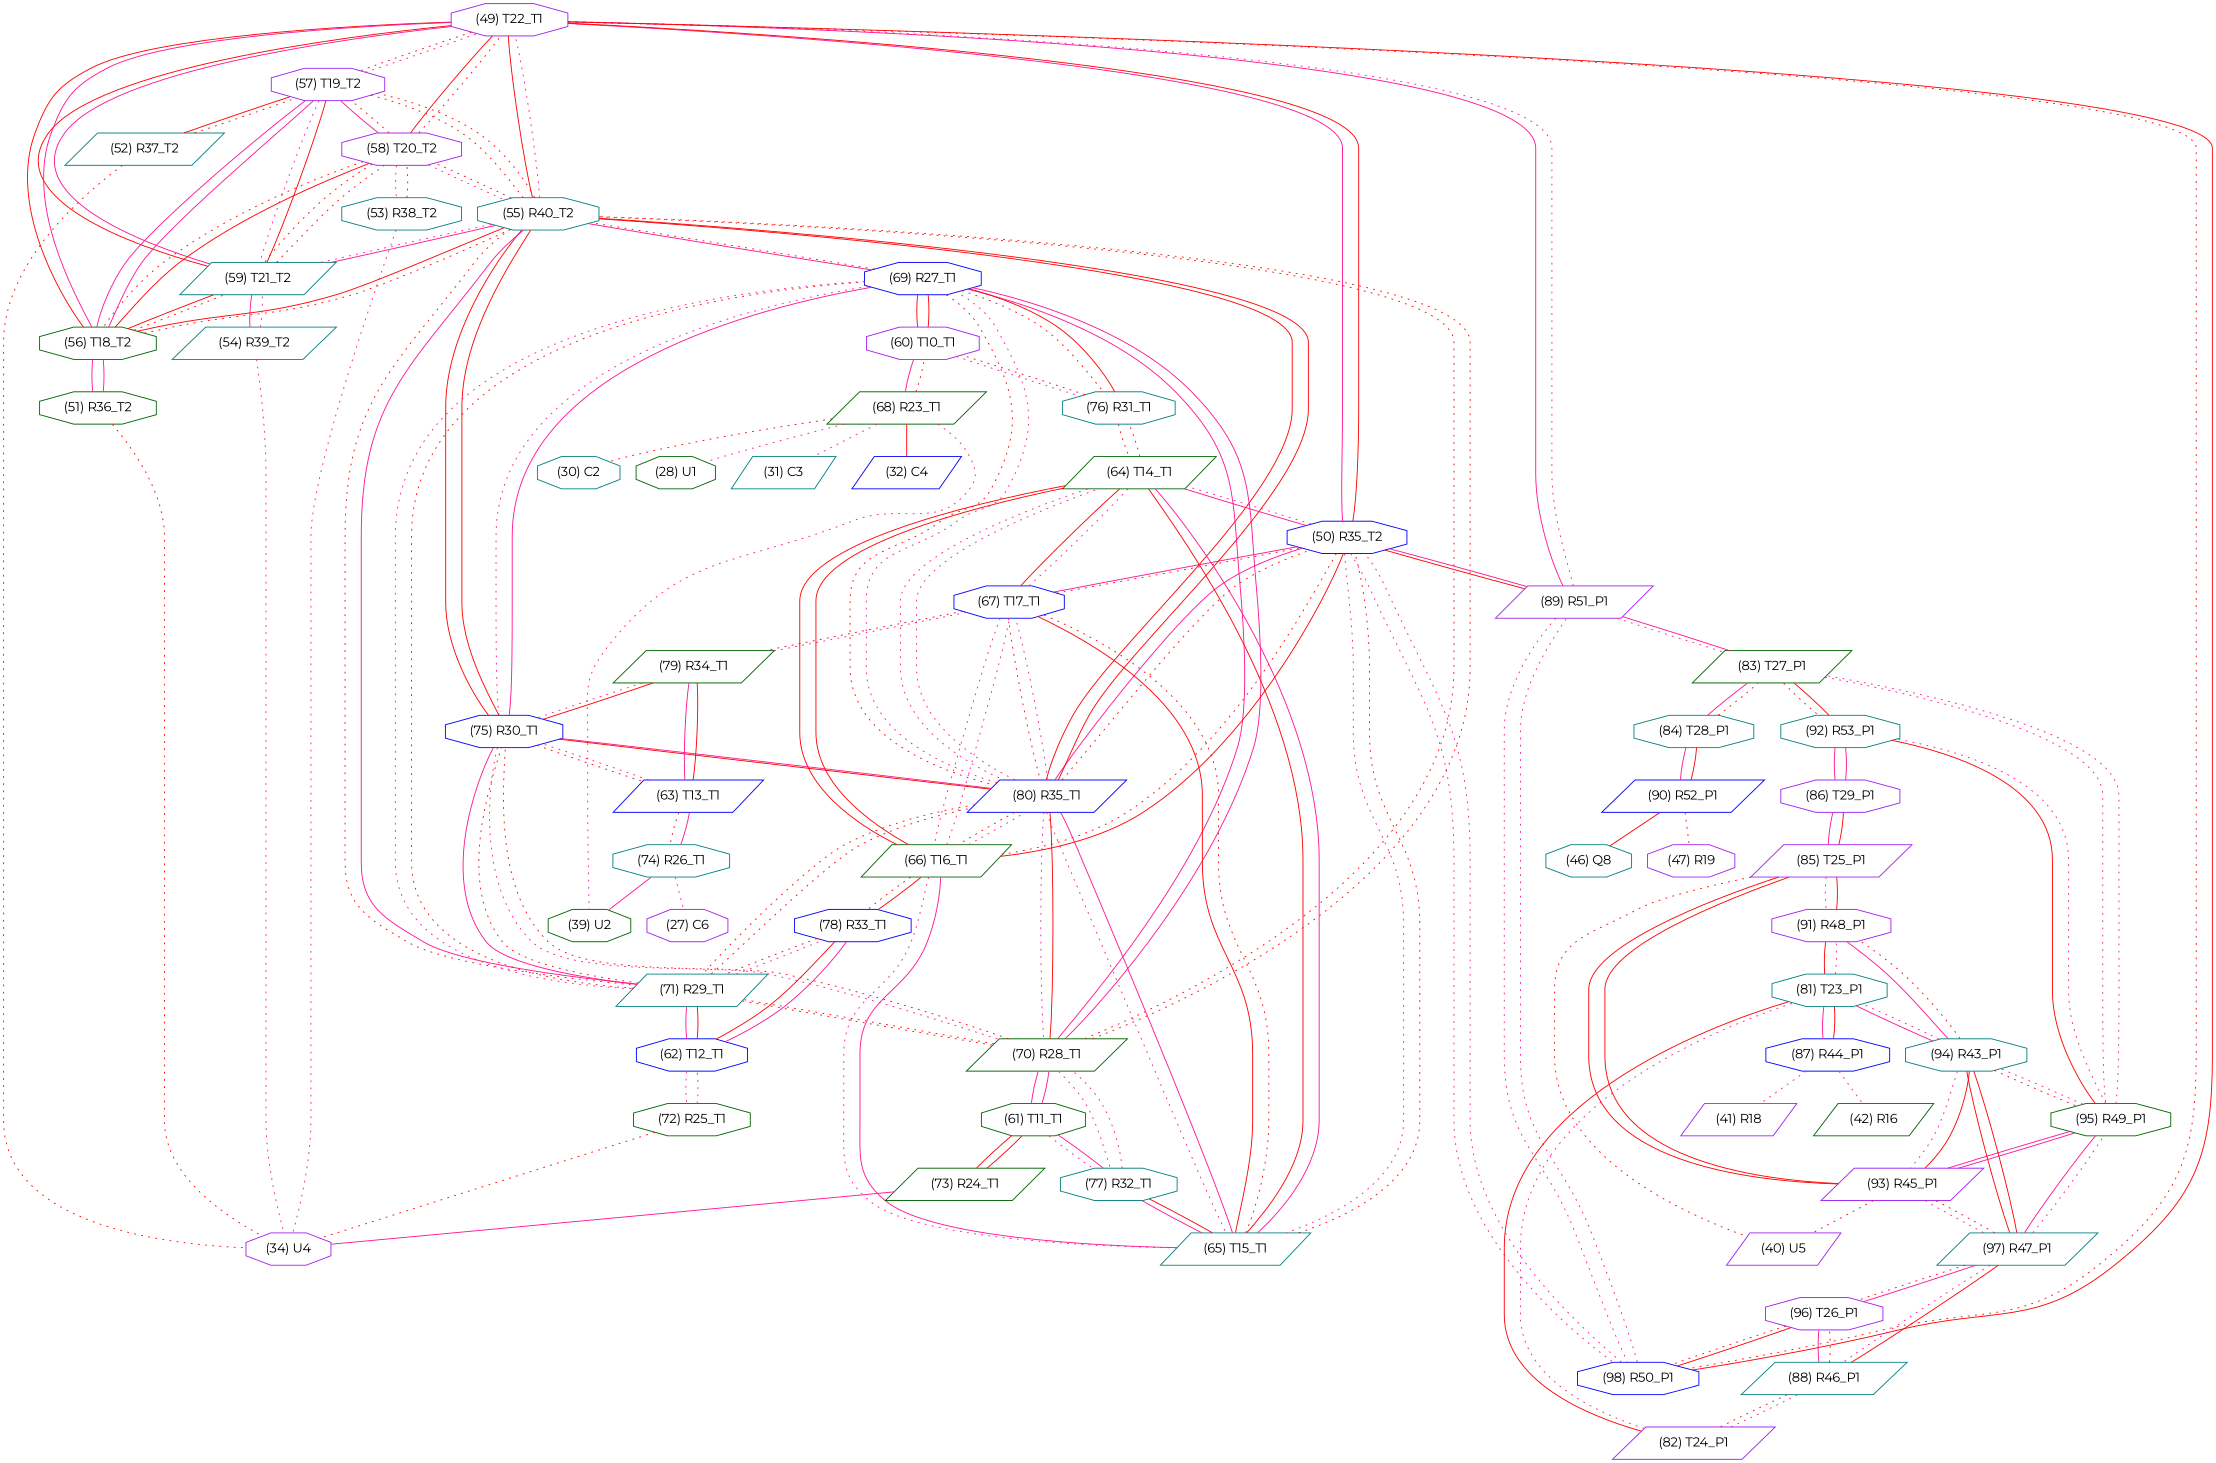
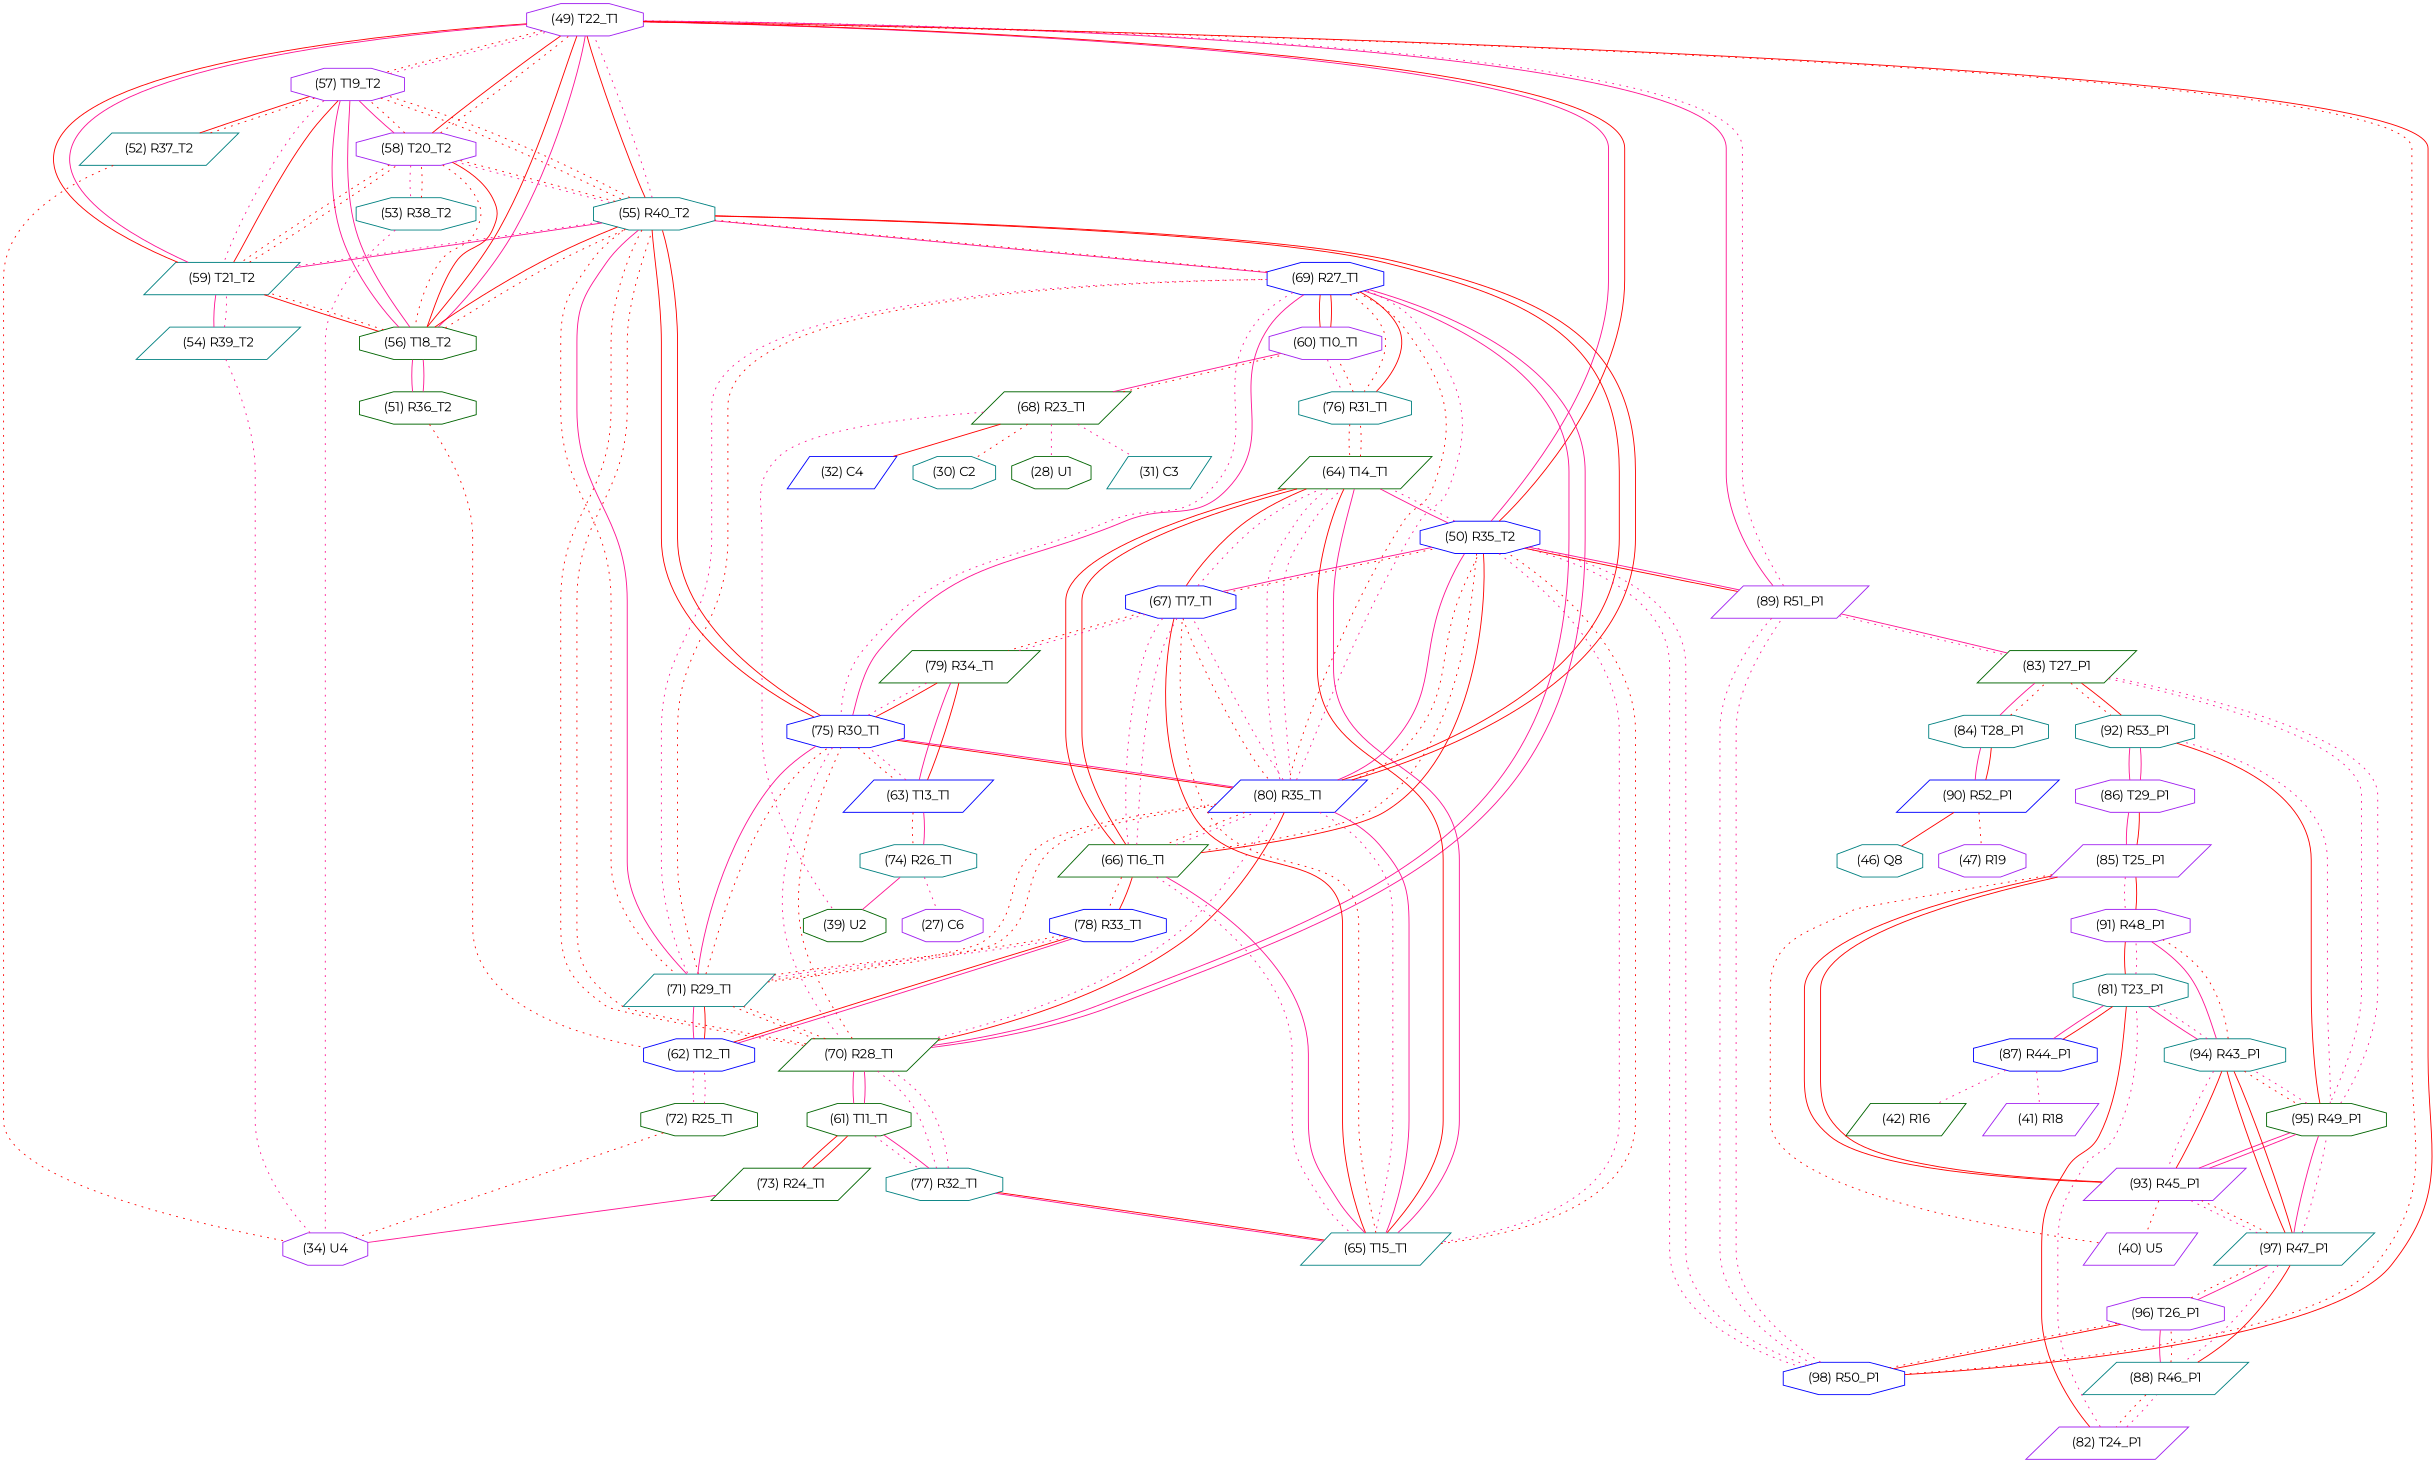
(164, 845) -> (473, 785)
